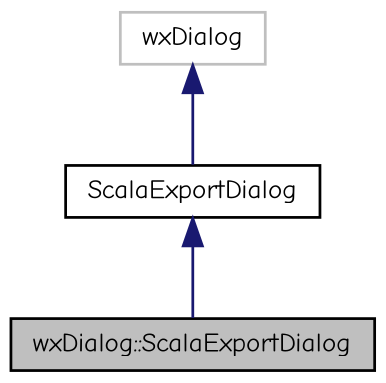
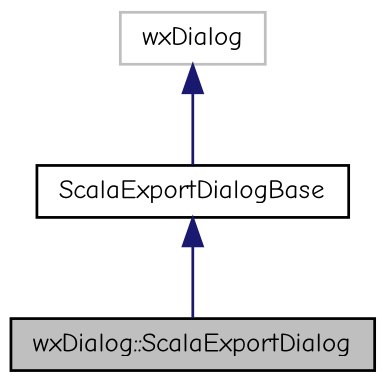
(193, 191) -> (193, 191)
